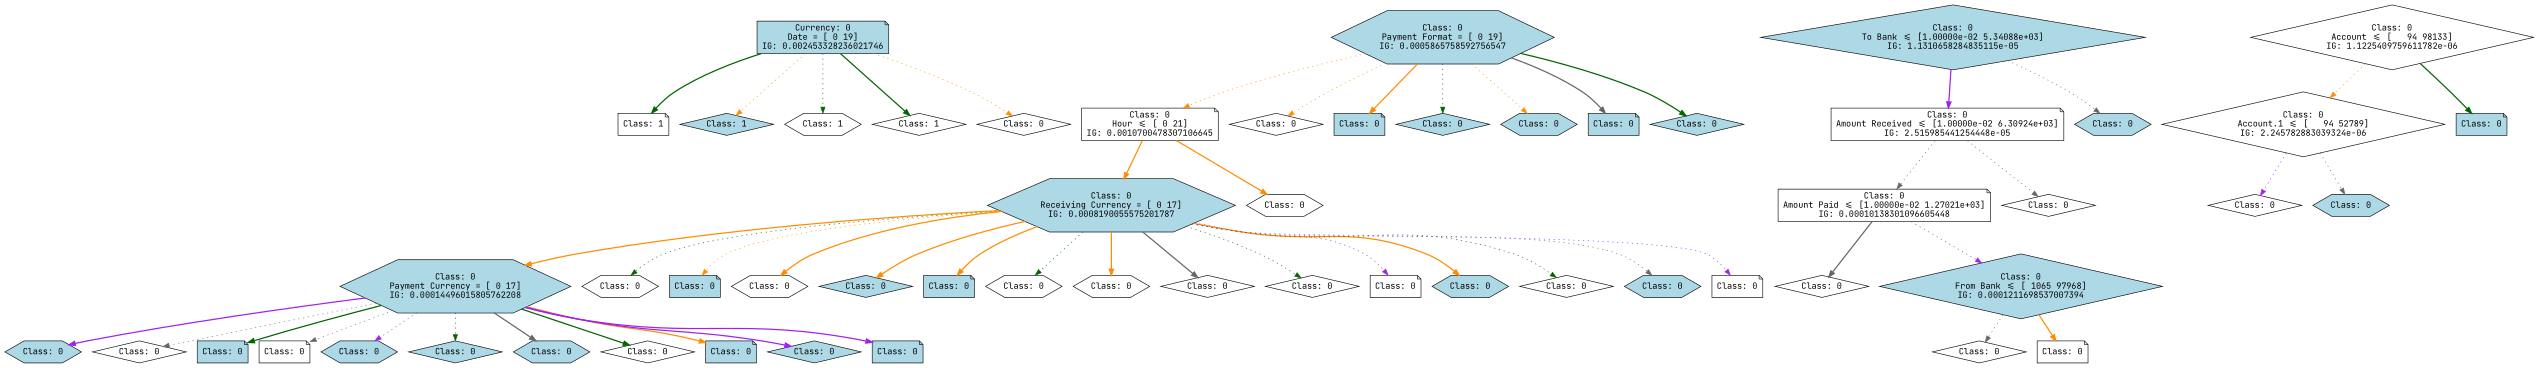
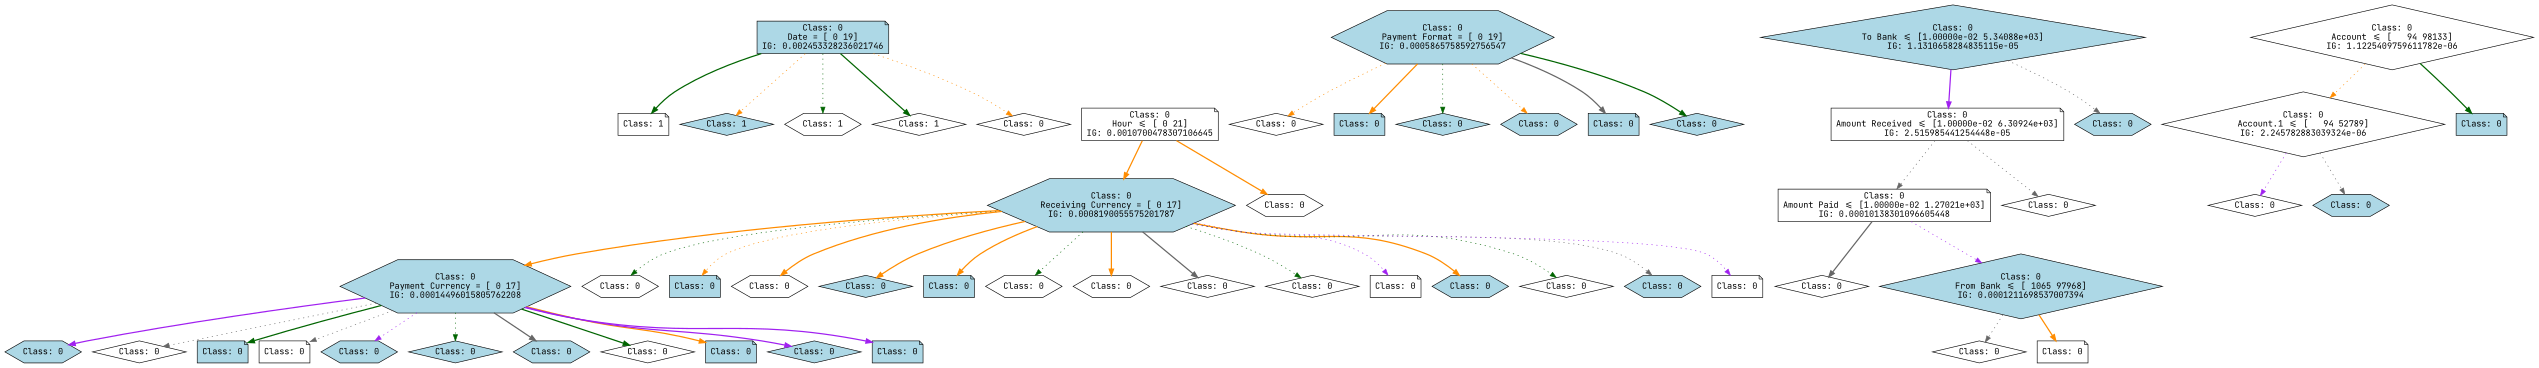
(823, 37) -> (823, 37)
(1276, 76) -> none
